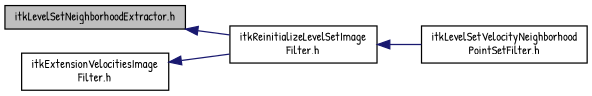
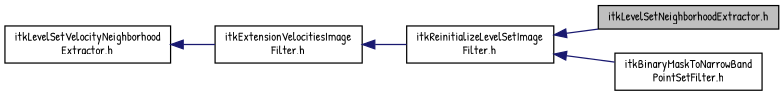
(214, 33) -> (582, 31)
none -> (88, 44)
(504, 44) -> (689, 72)
